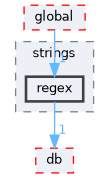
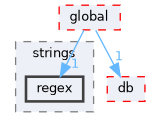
(55, 120) -> (105, 48)
